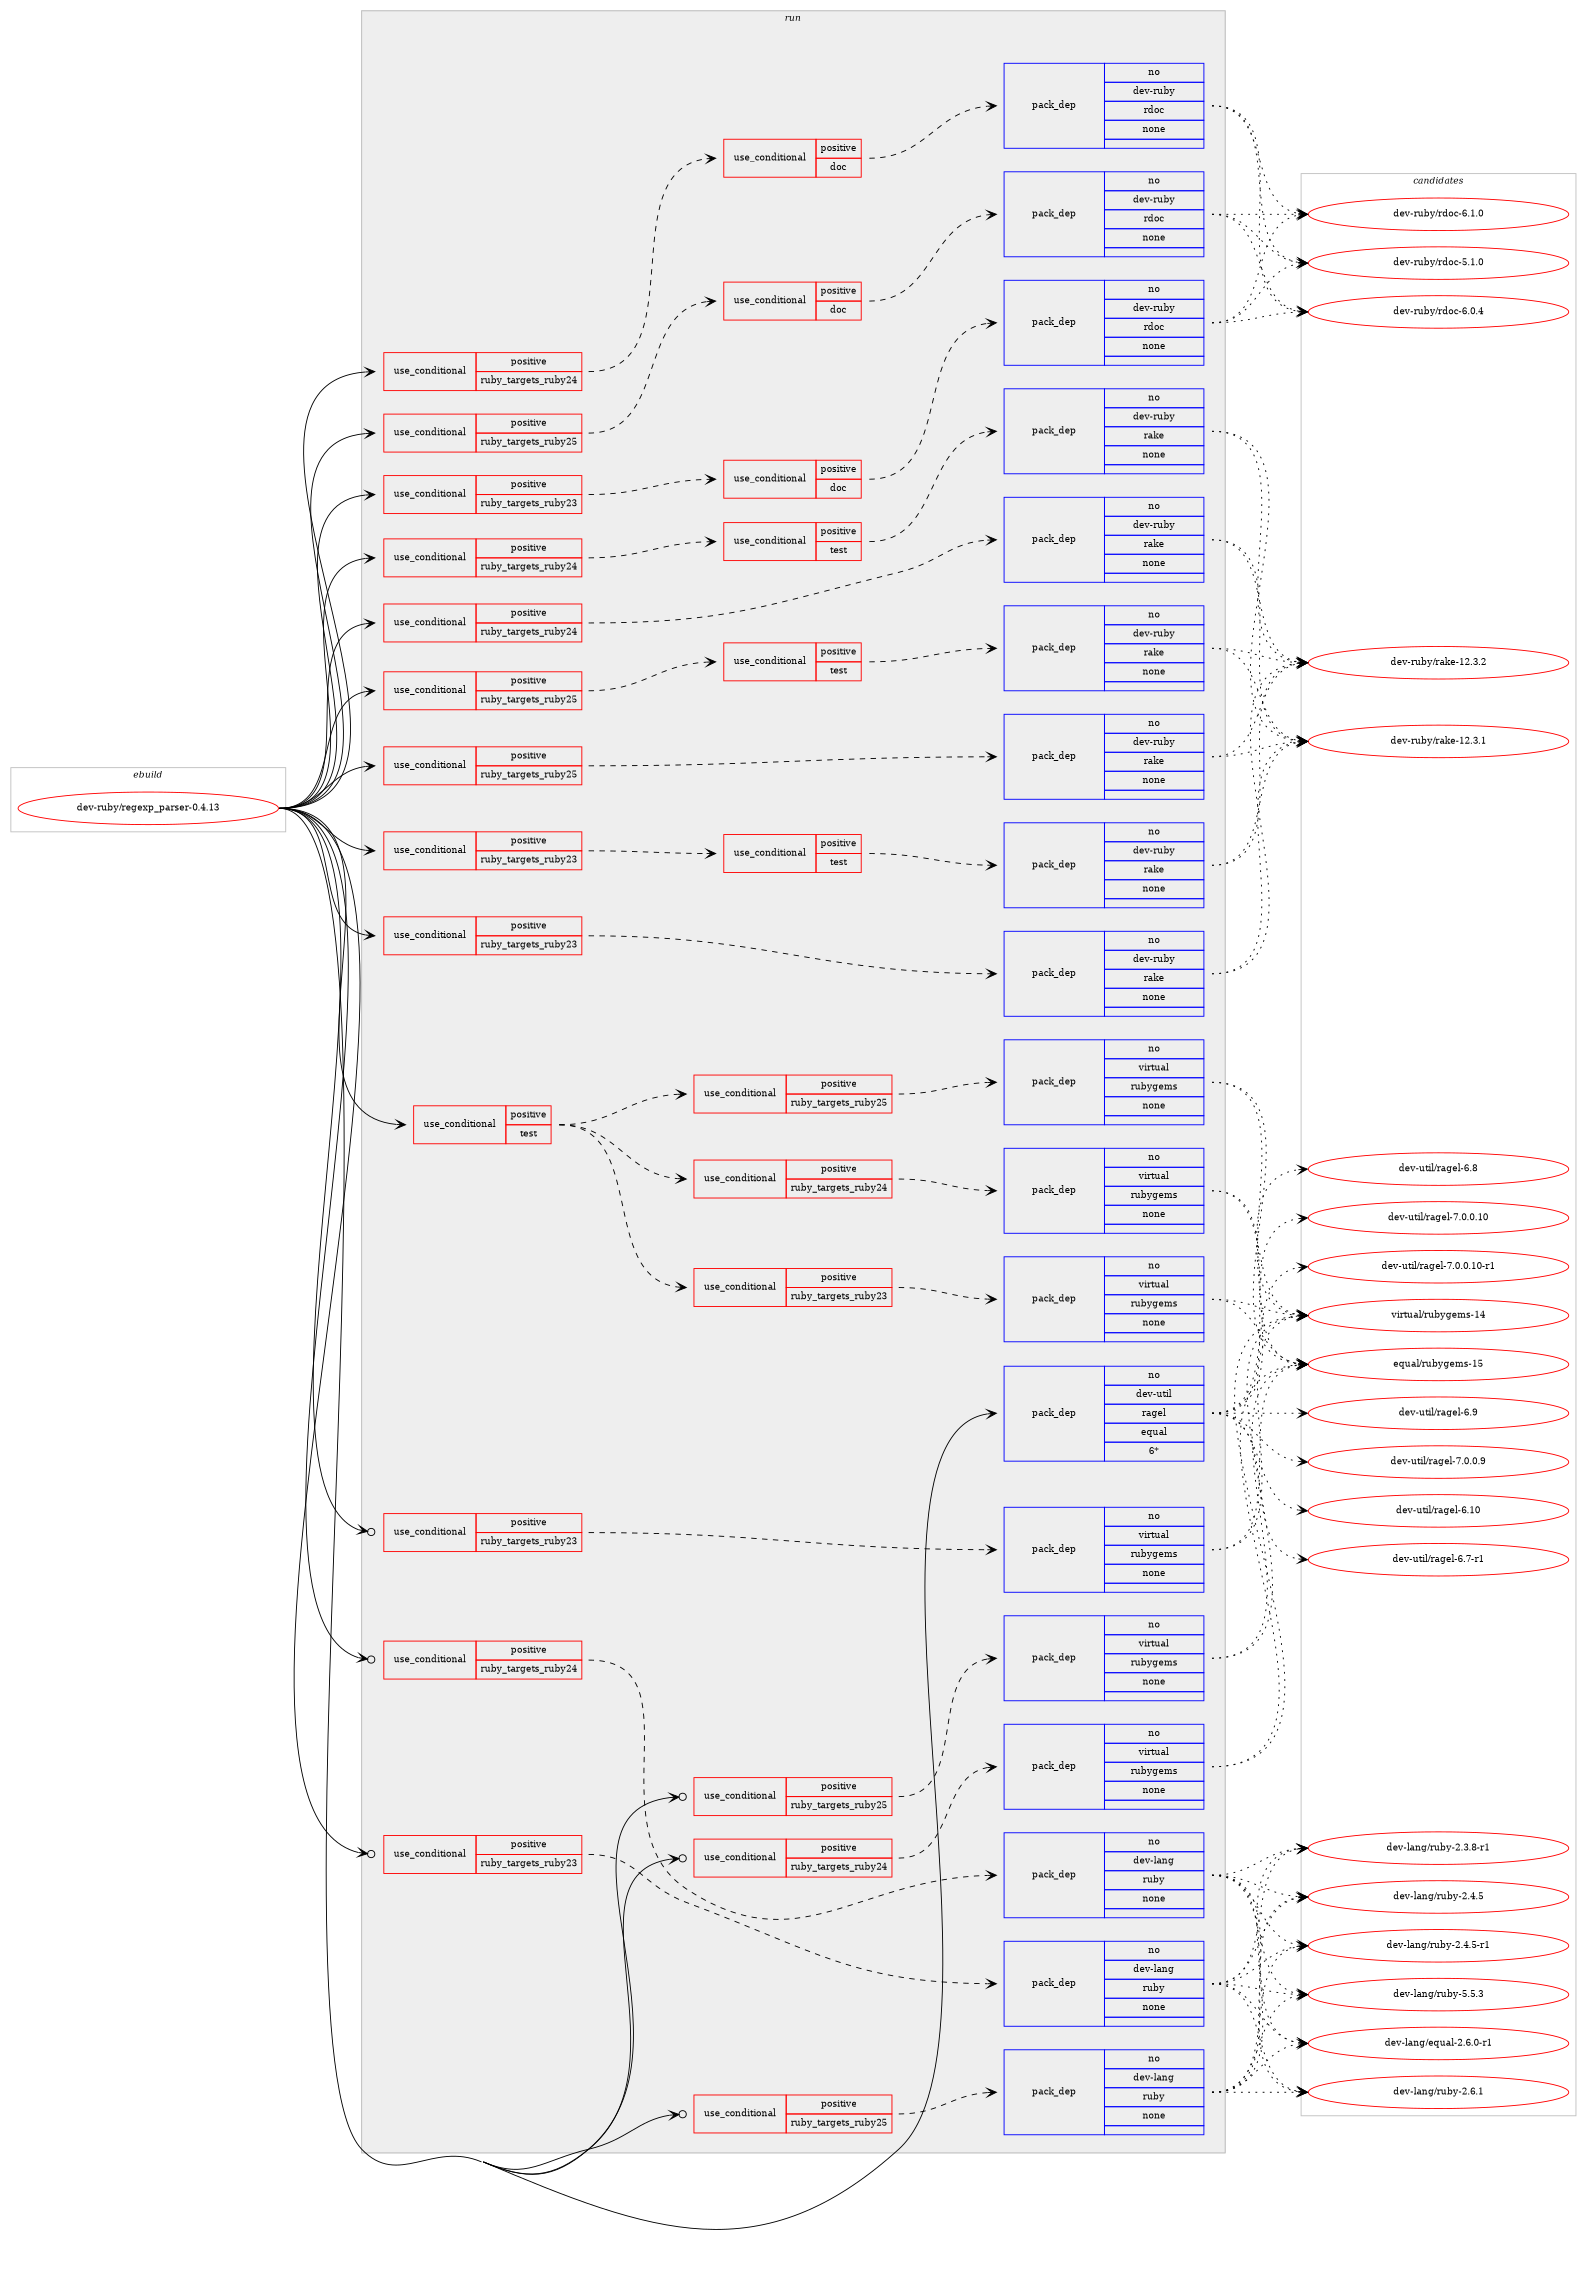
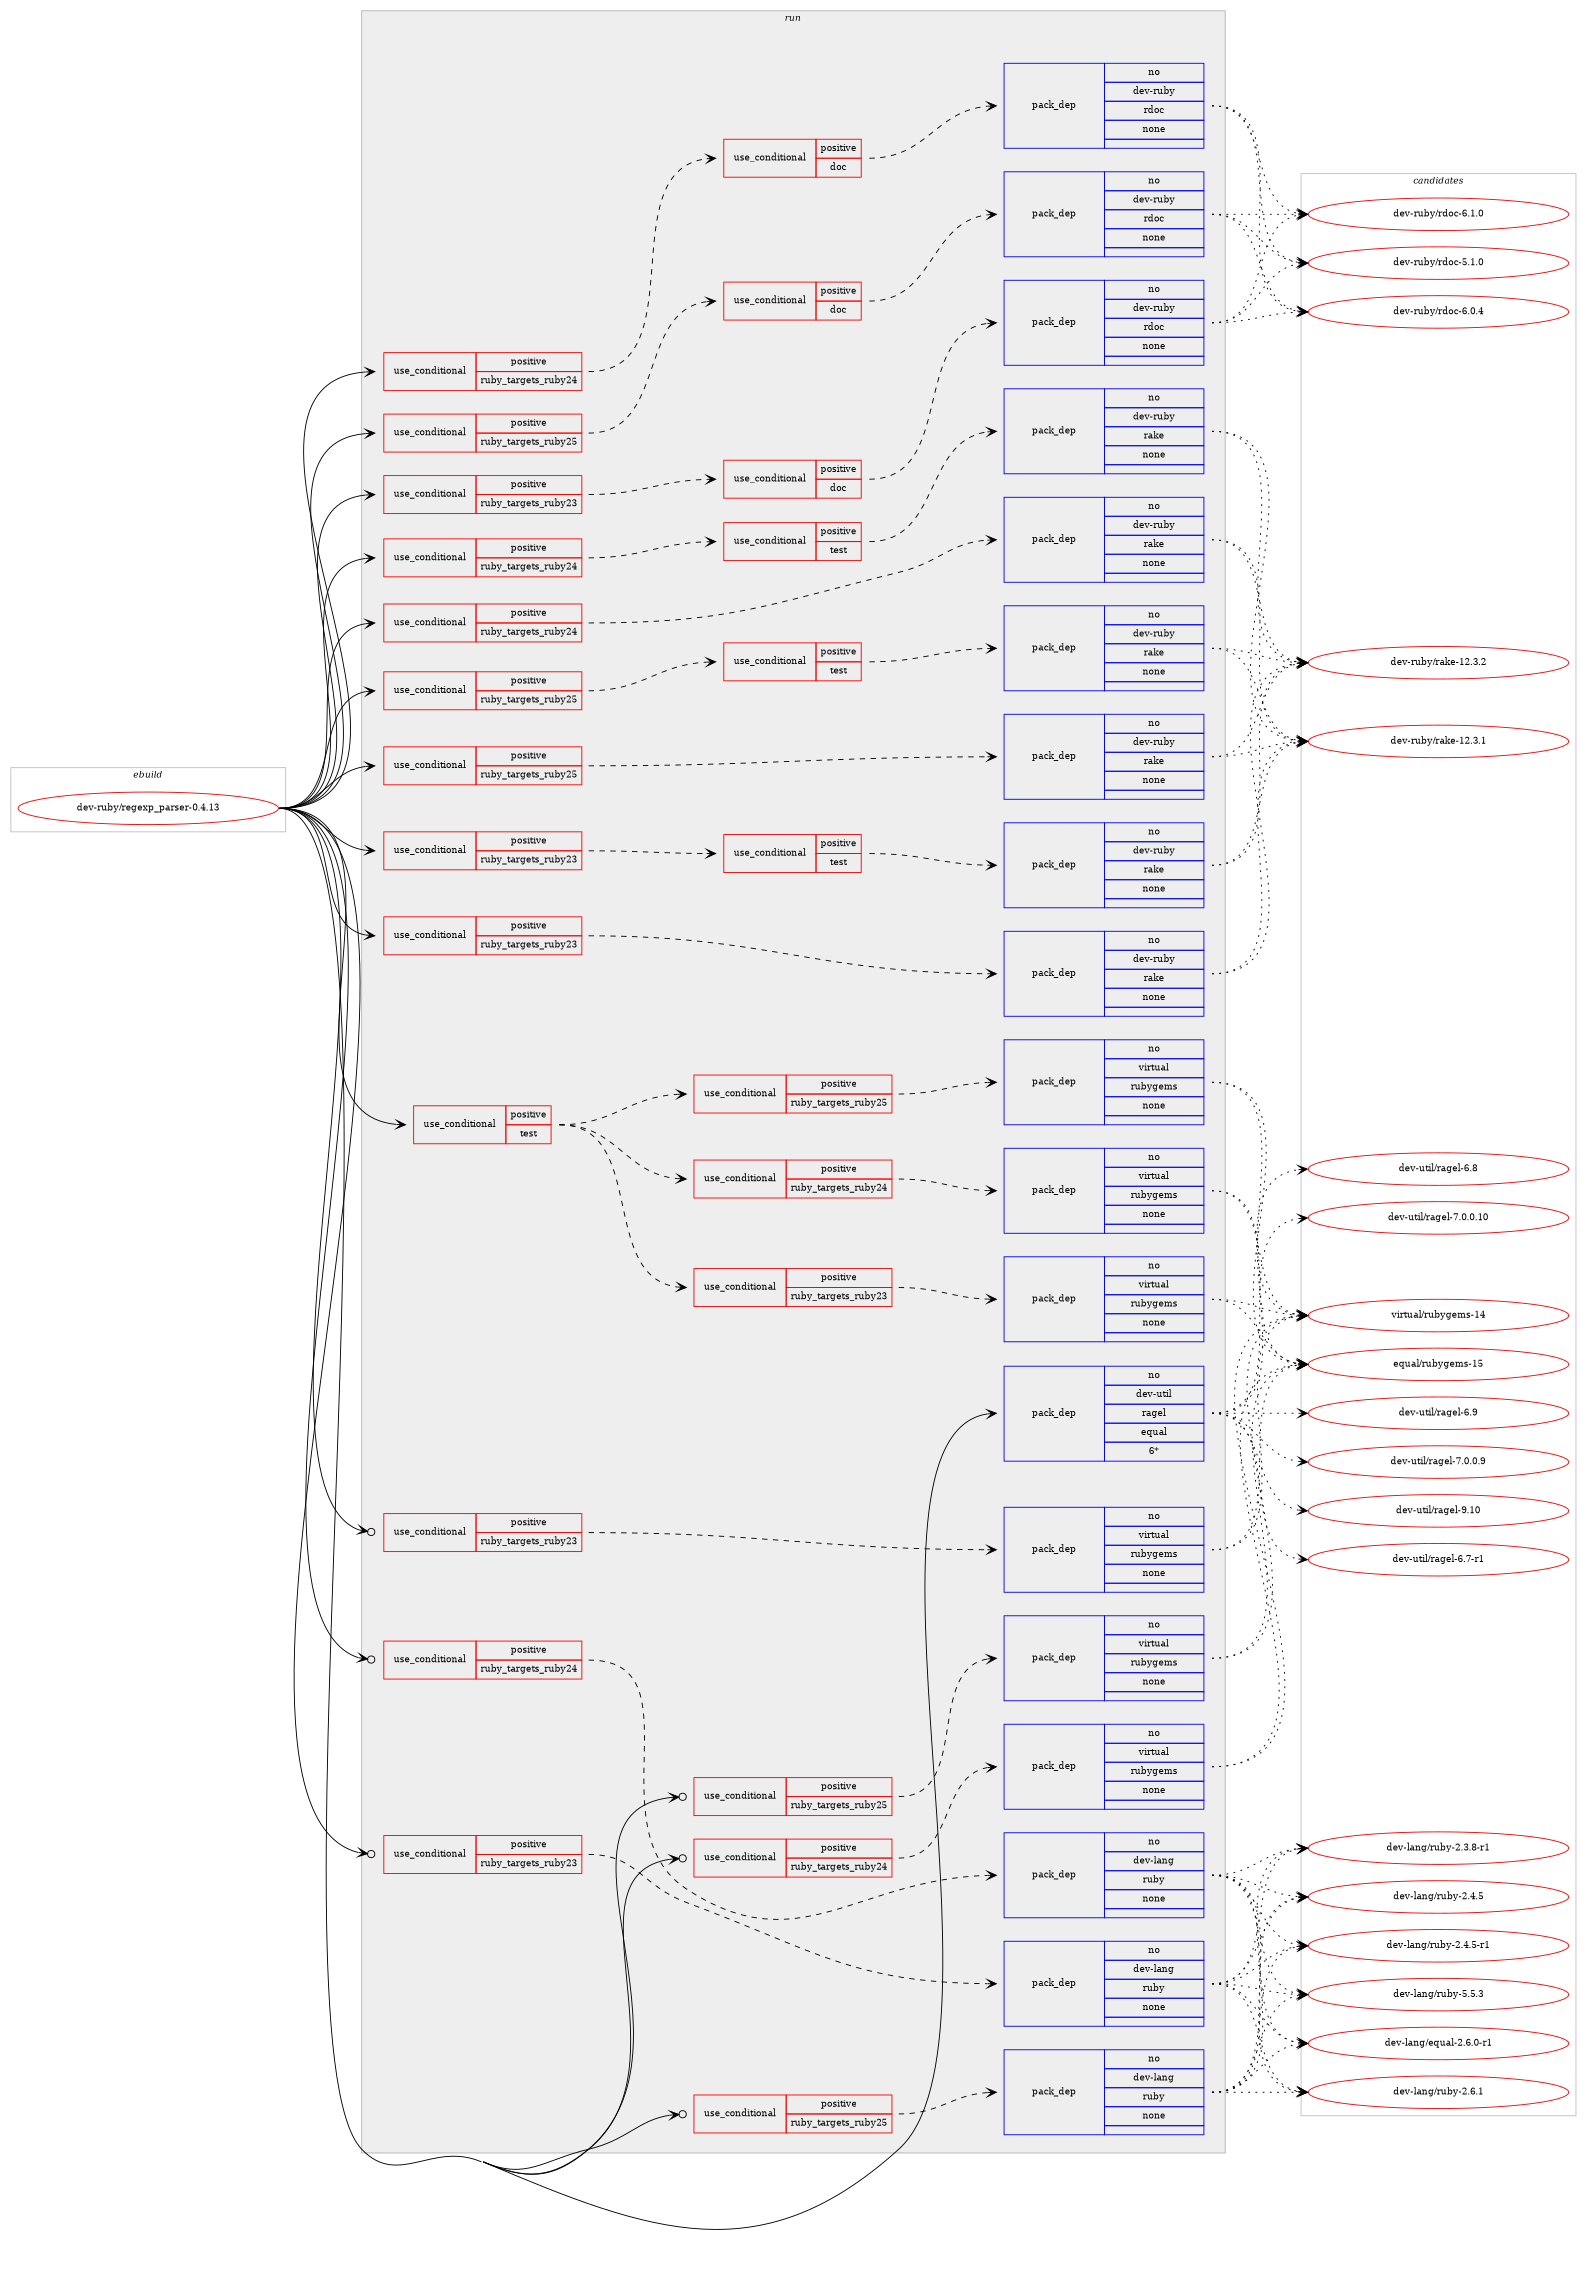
(1439, 1267) -> none
(1439, 1511) -> (1439, 1511)
